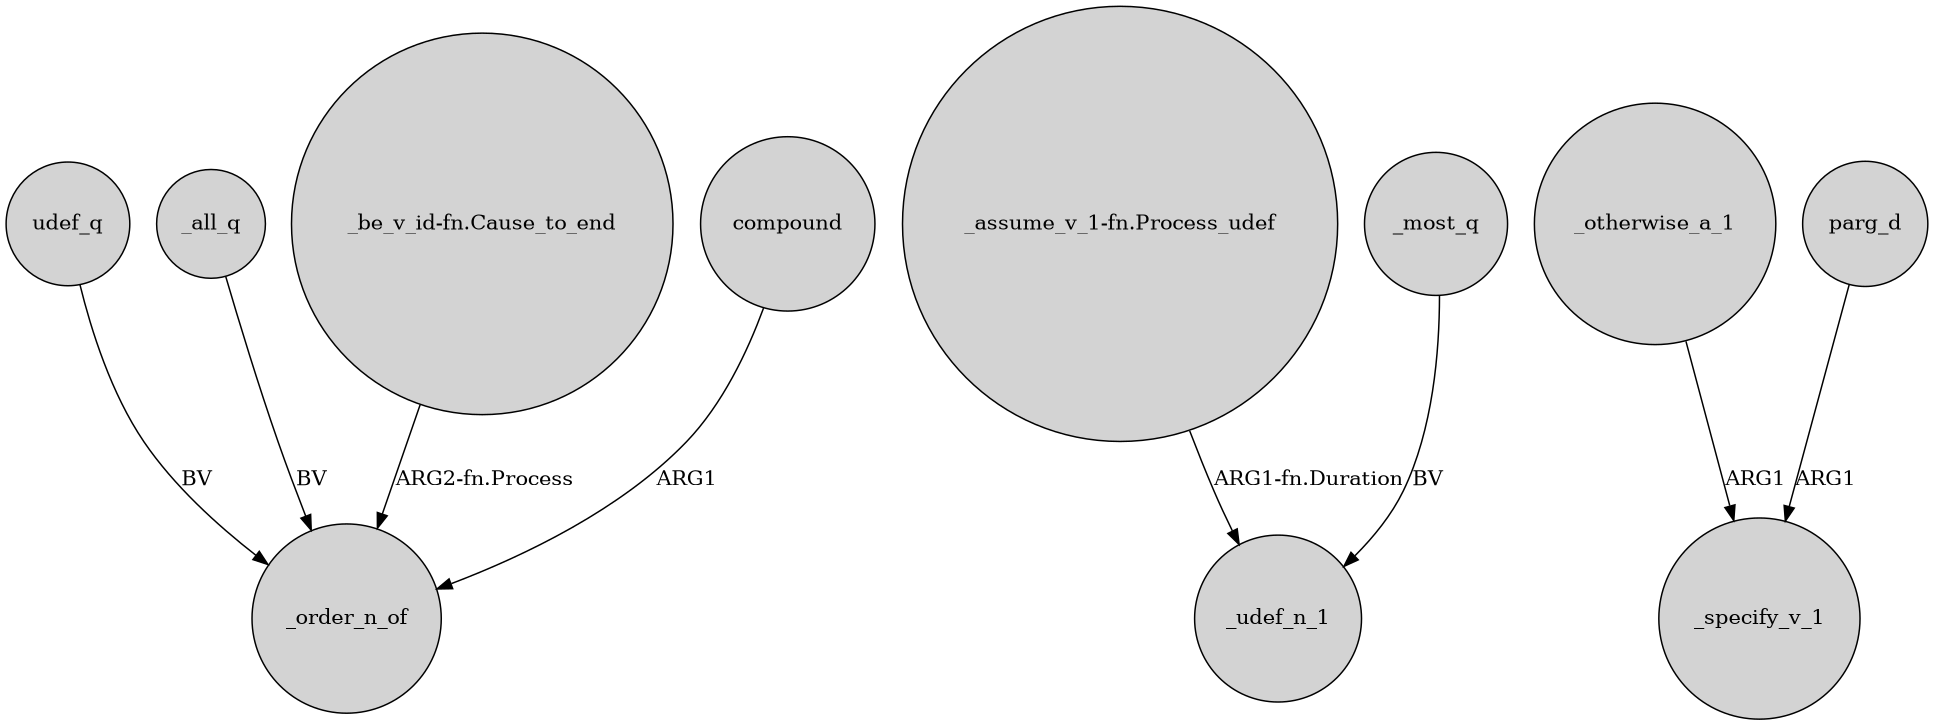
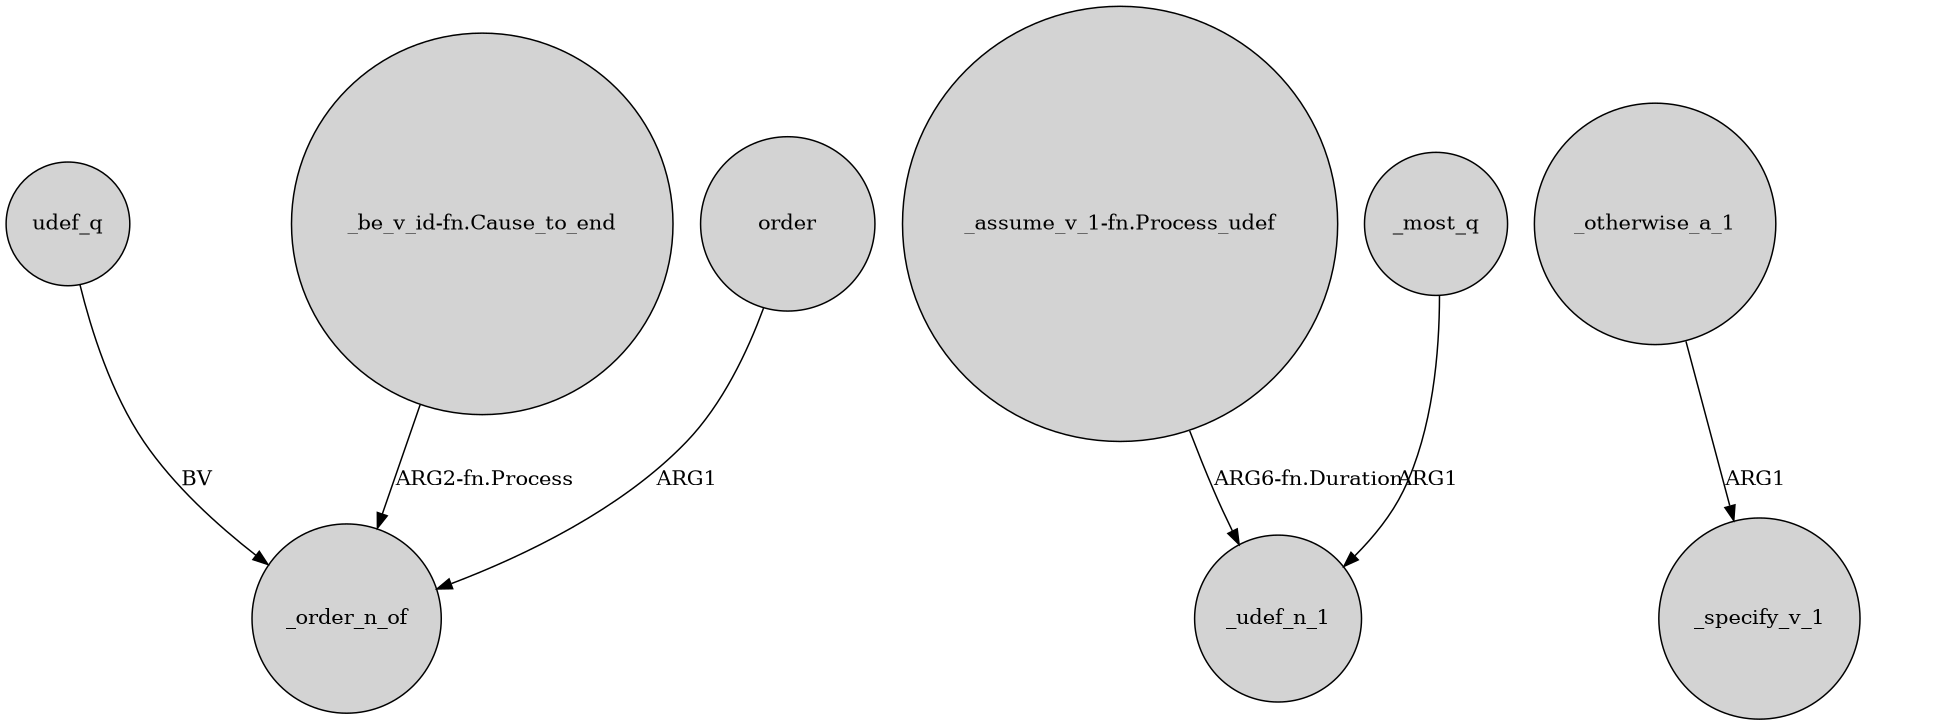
(211, 224) -> none
(788, 224) -> (788, 224)
(1865, 224) -> none
(1309, 480) -> (1309, 480)
(1428, 480) -> (1428, 480)
